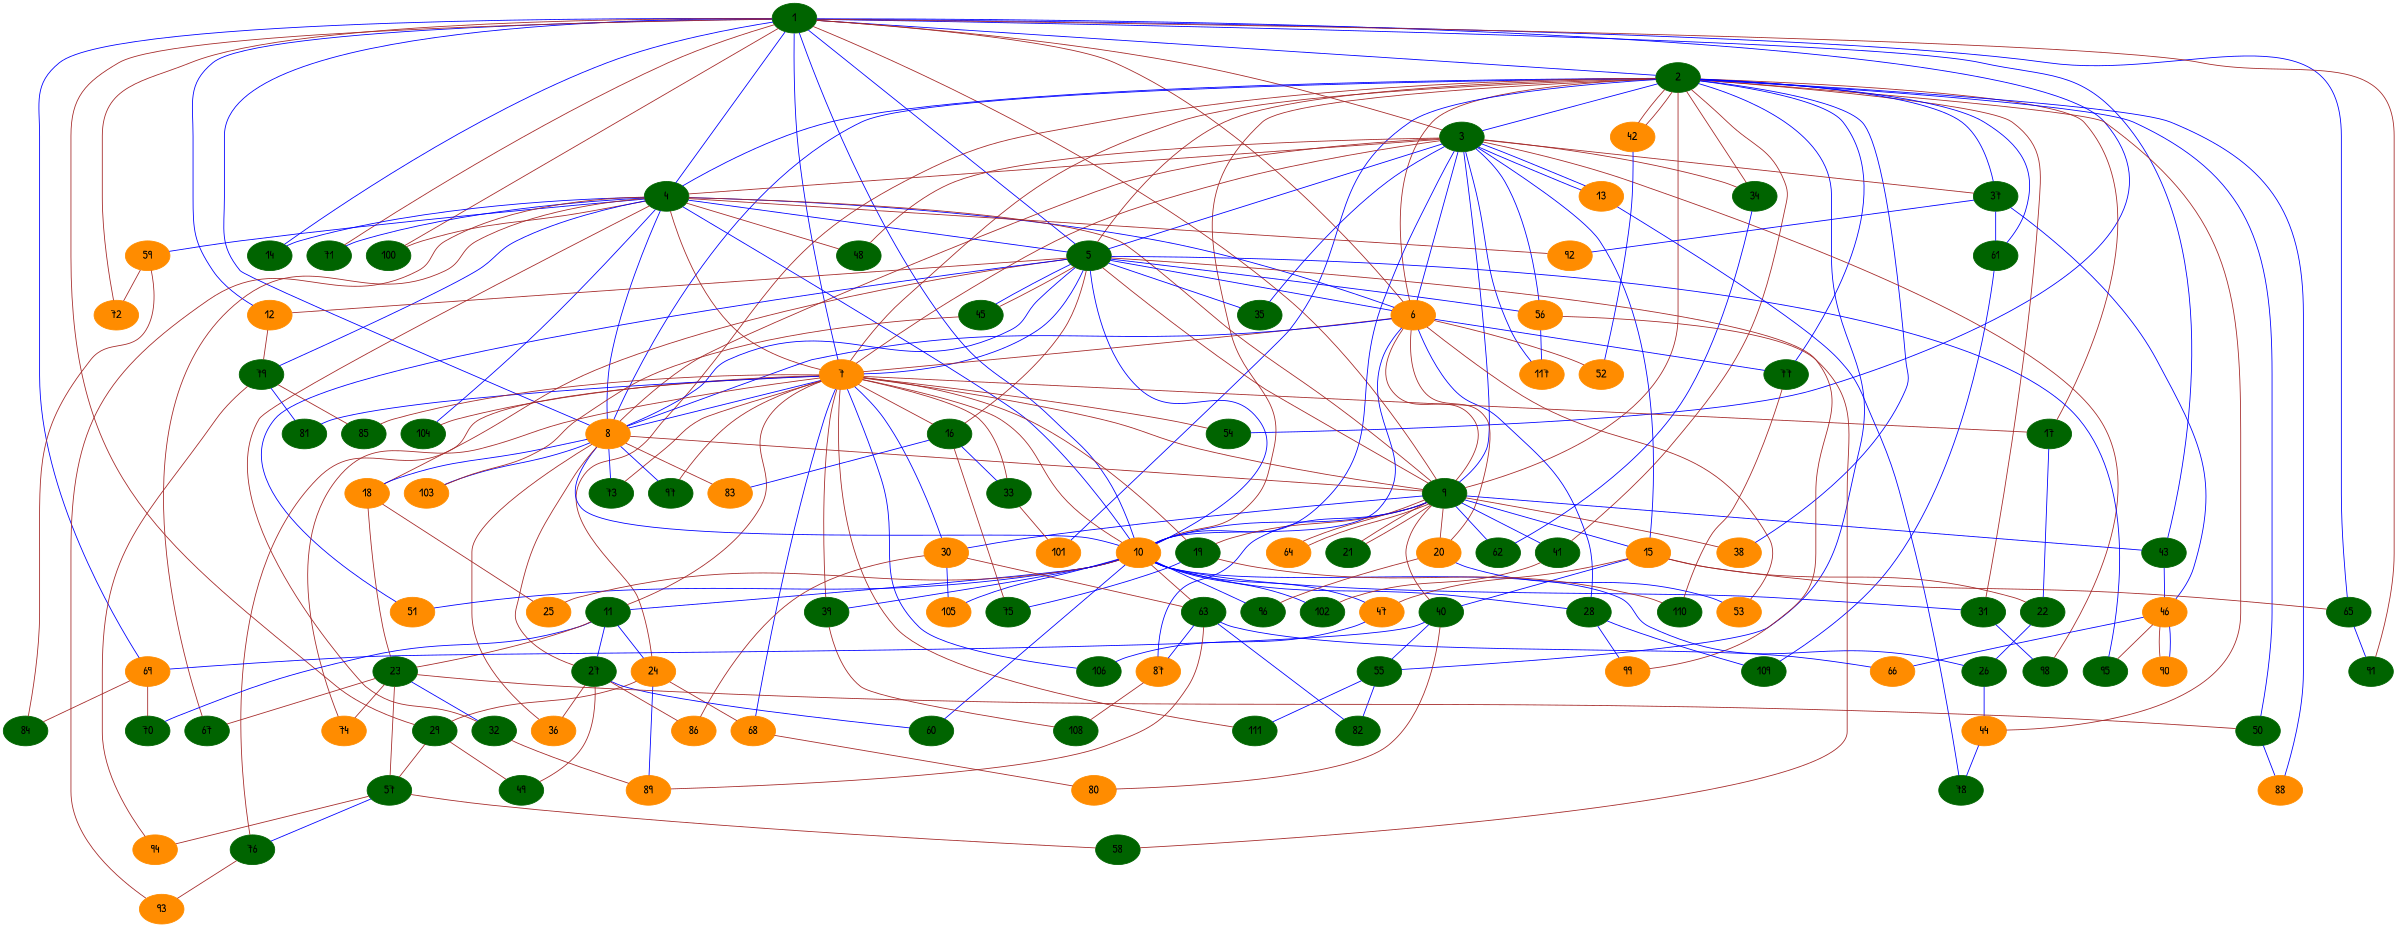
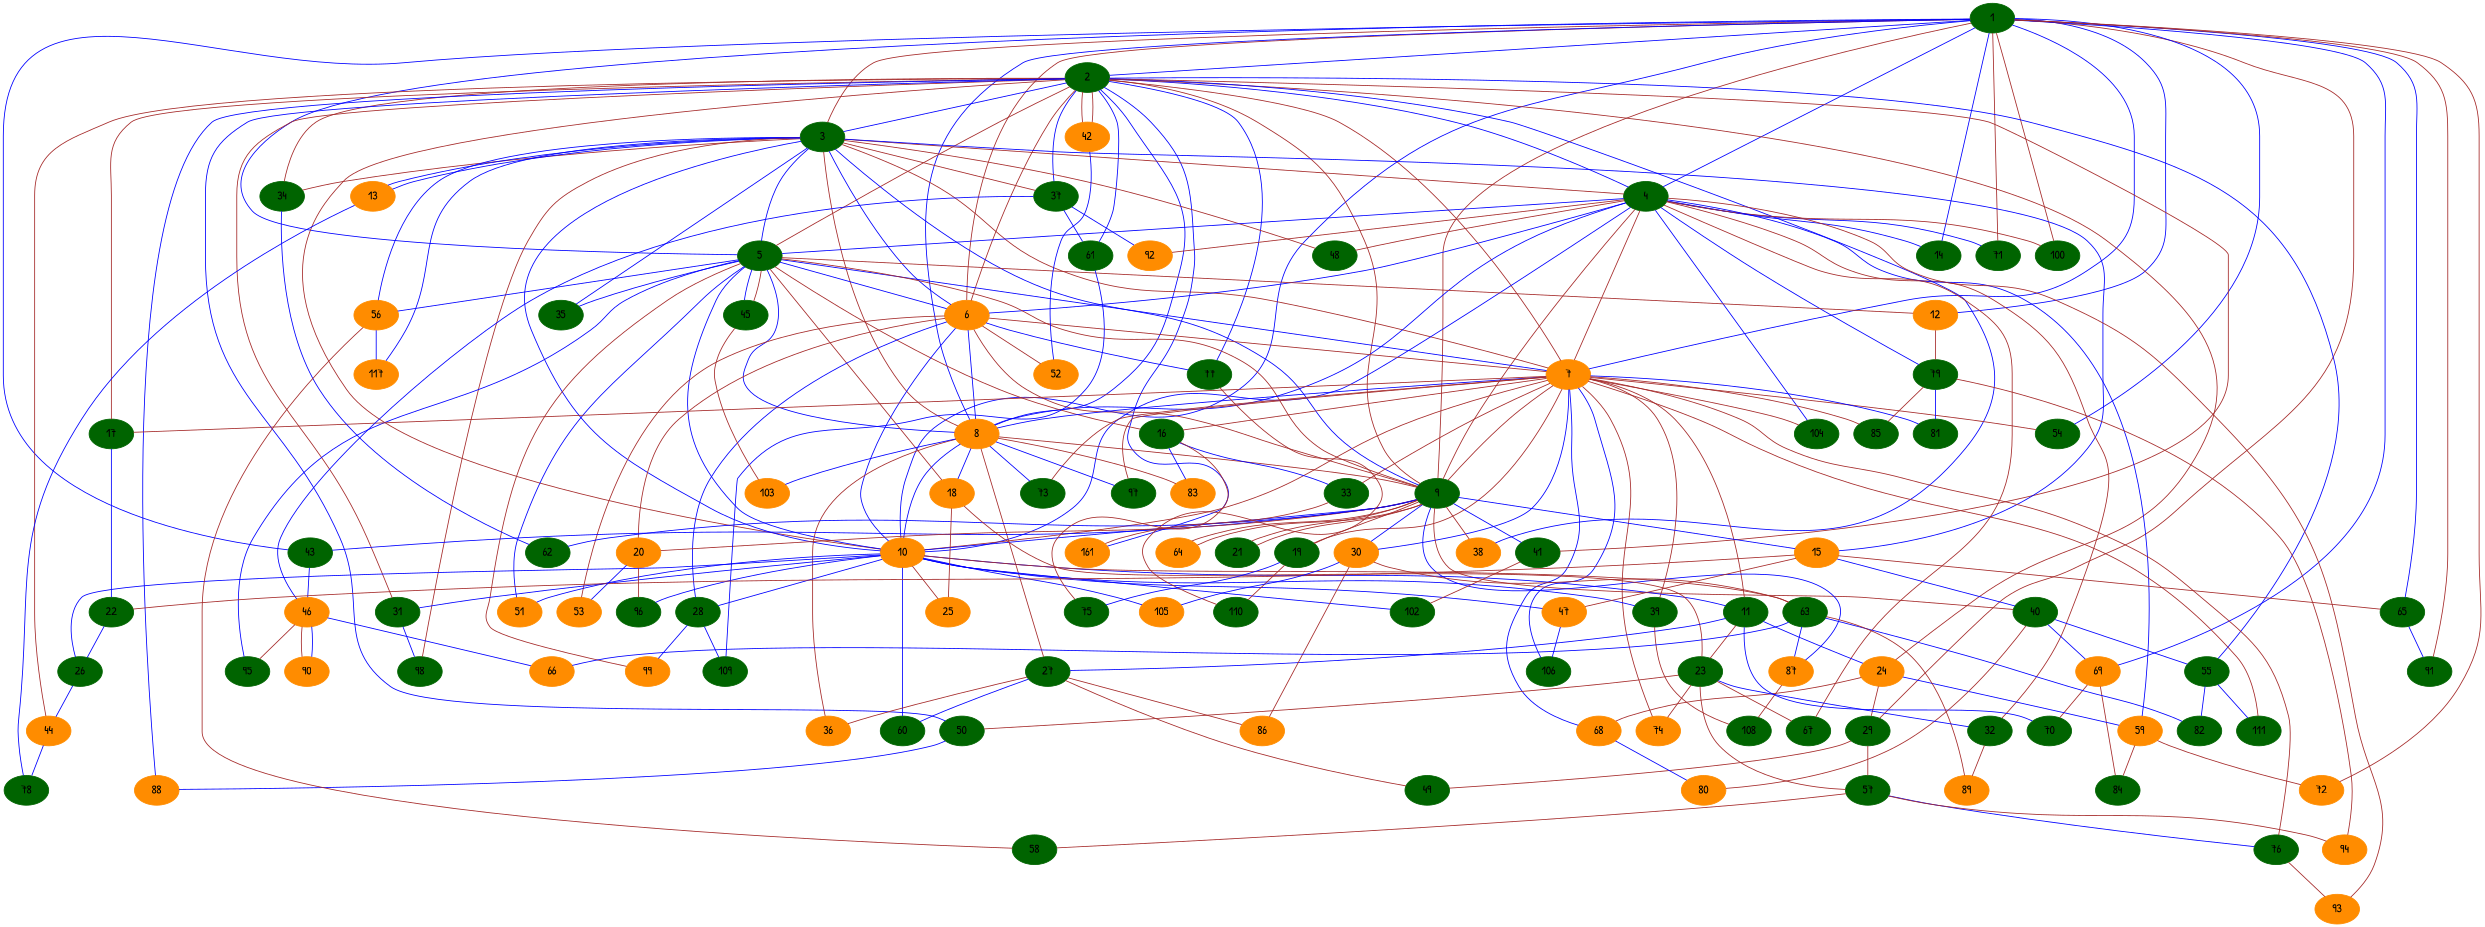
(1058, 553) -> (1087, 553)
(651, 731) -> (2006, 700)
(924, 761) -> (1651, 761)
